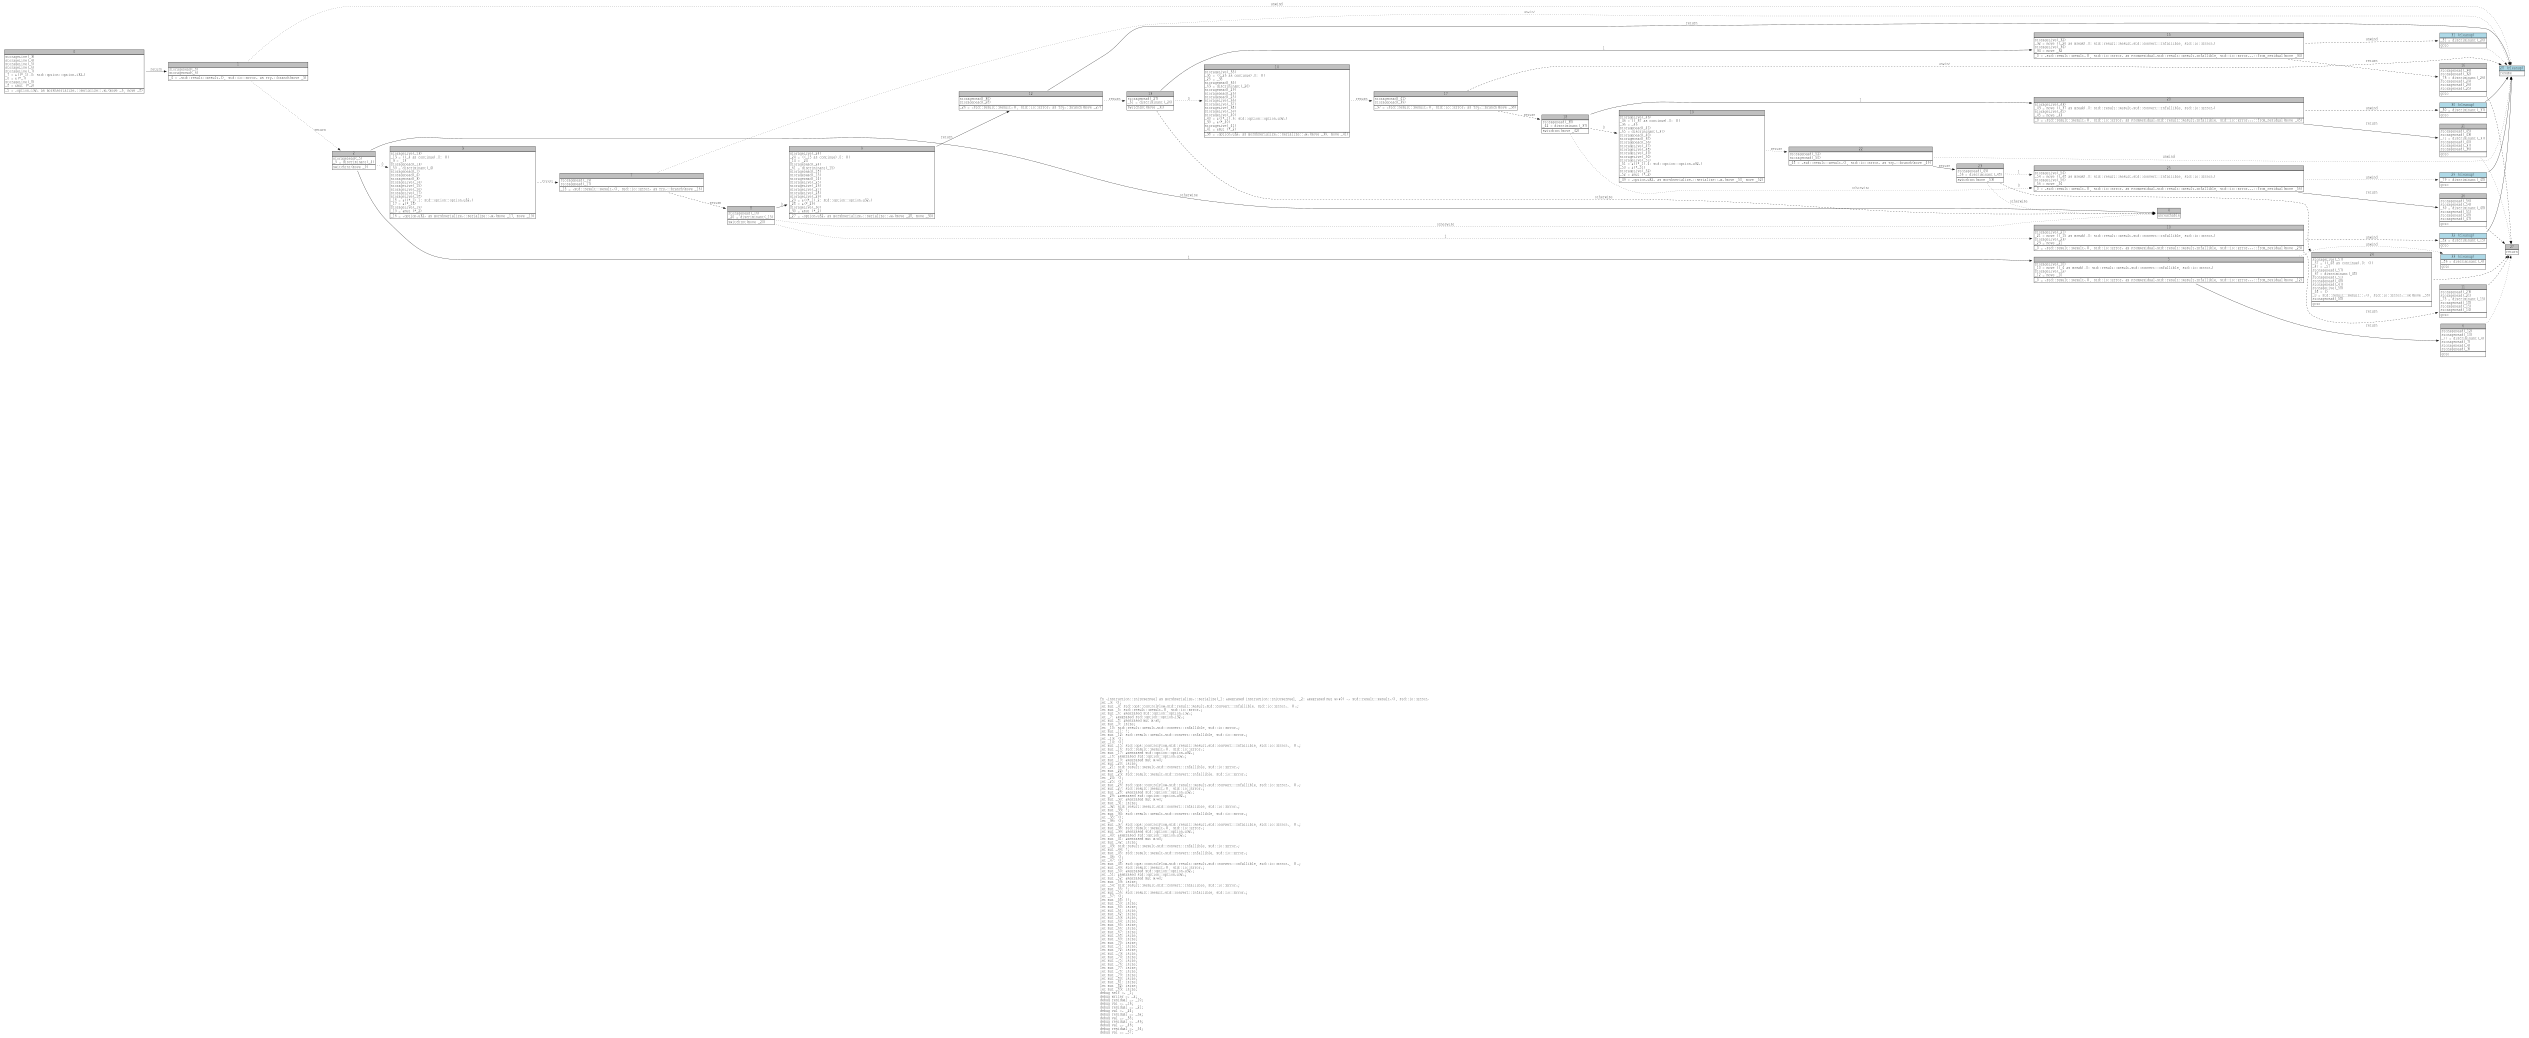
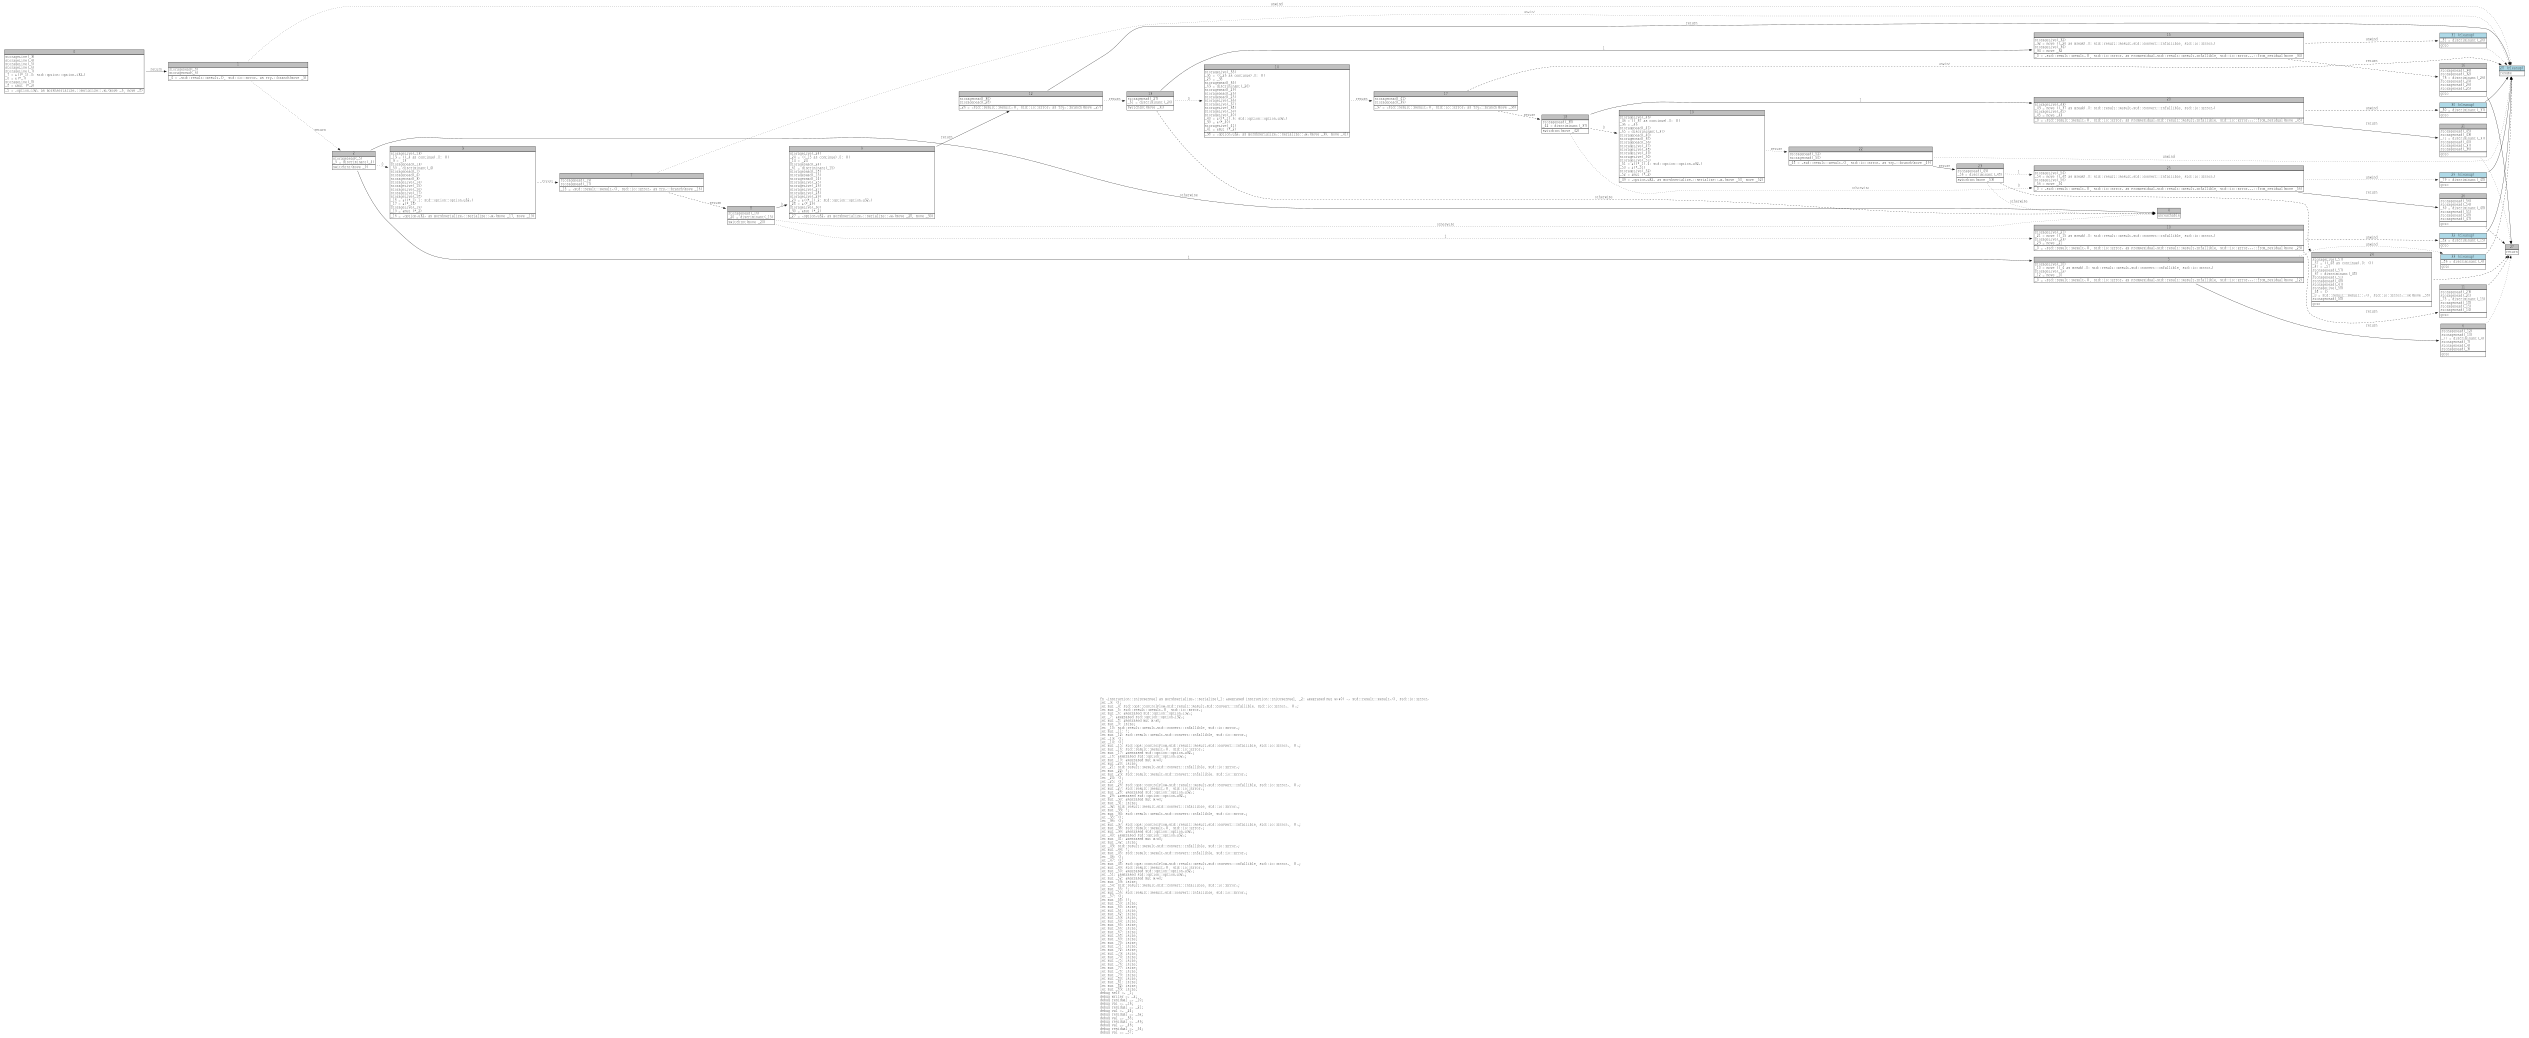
(2504, 164) -> (2504, 164)
none -> (2508, 168)
